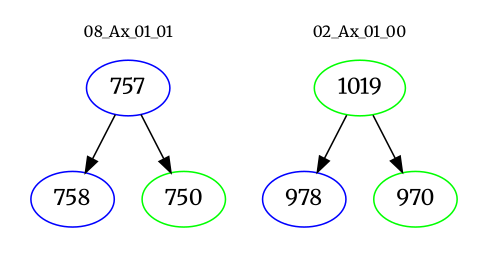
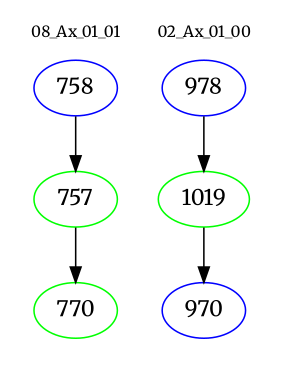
(128, 88) -> (76, 199)
(104, 137) -> (76, 136)
(336, 137) -> (204, 136)
(184, 199) -> (76, 310)
(415, 199) -> (204, 310)
